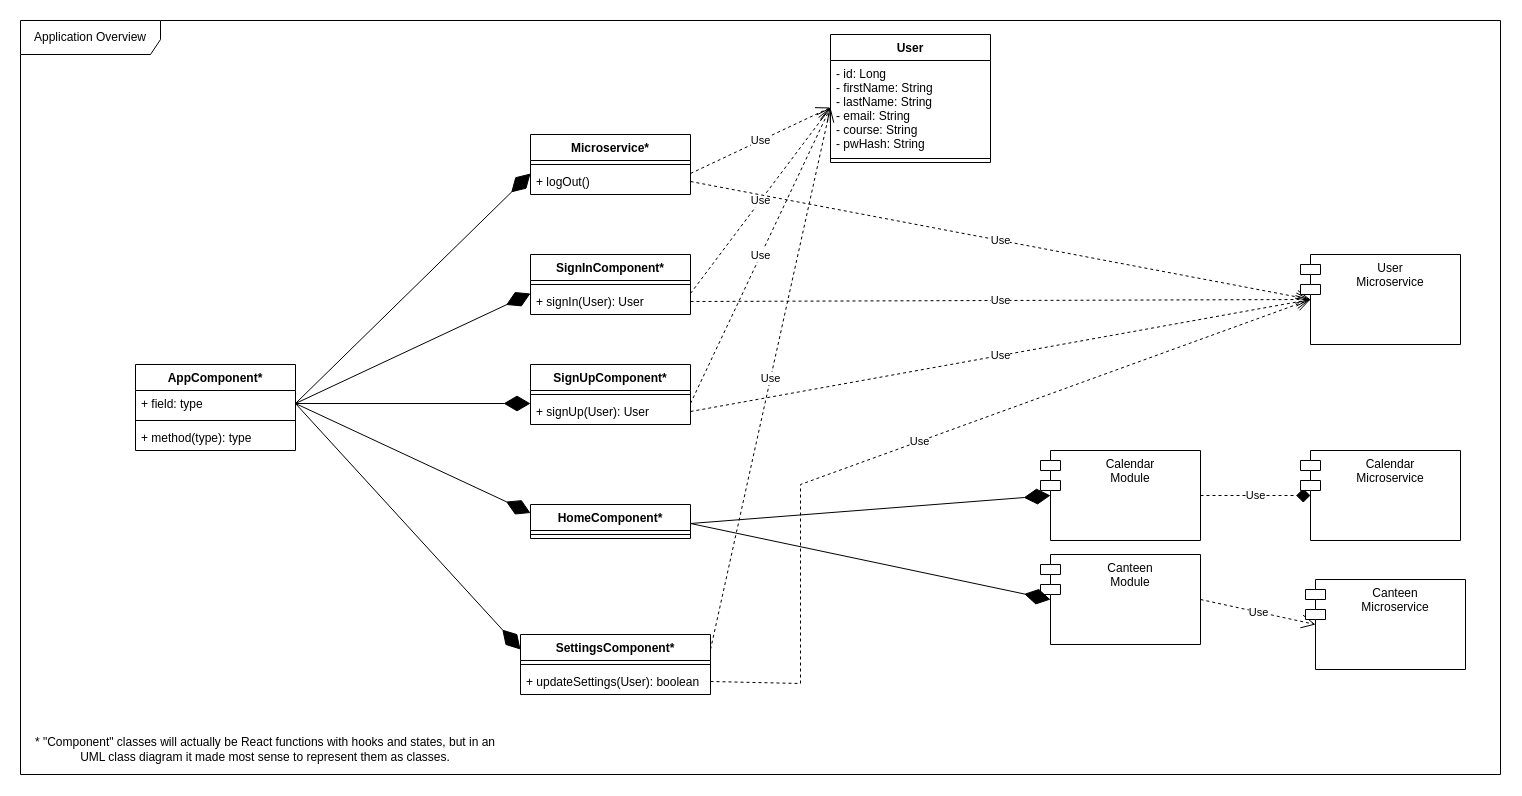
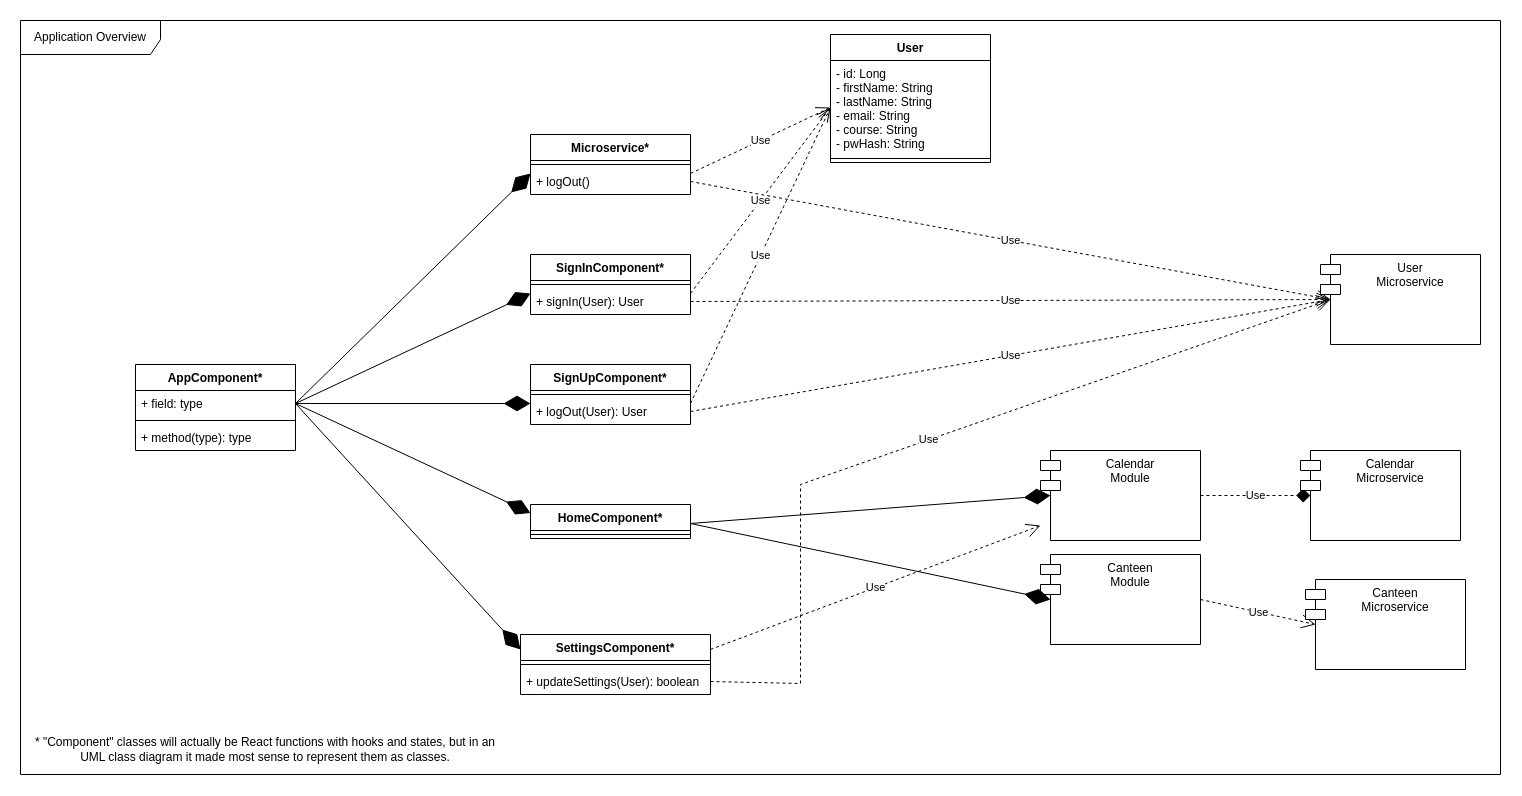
(1381, 300) -> (1401, 300)
(769, 387) -> (874, 588)
(597, 412) -> (597, 412)
